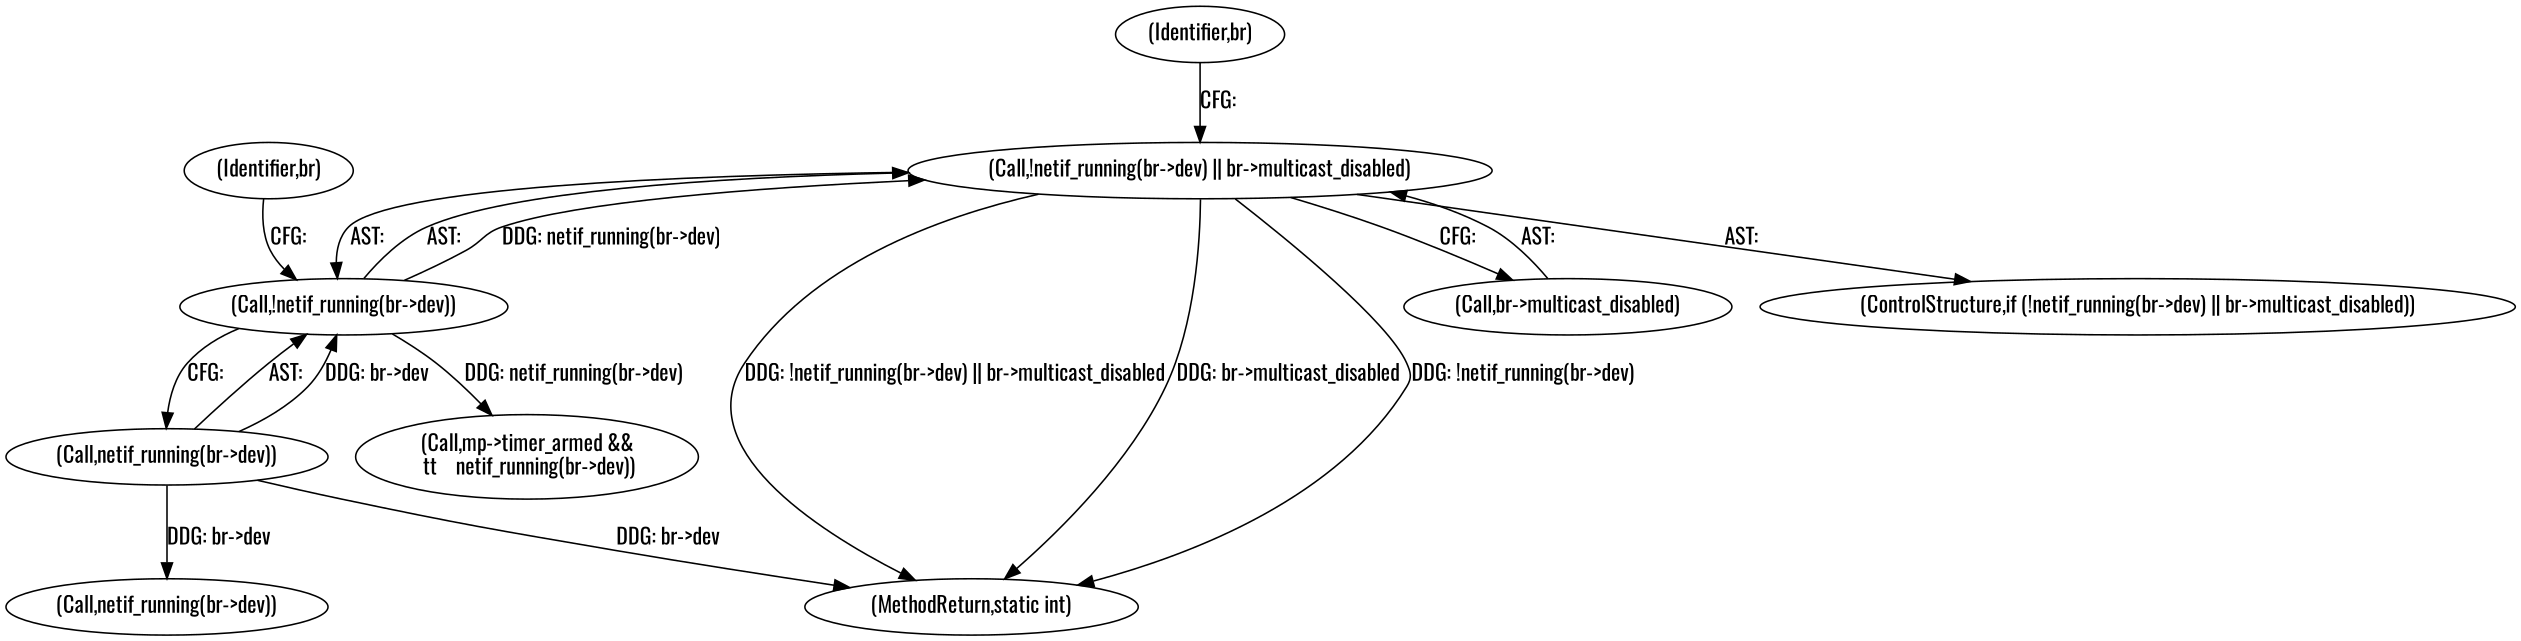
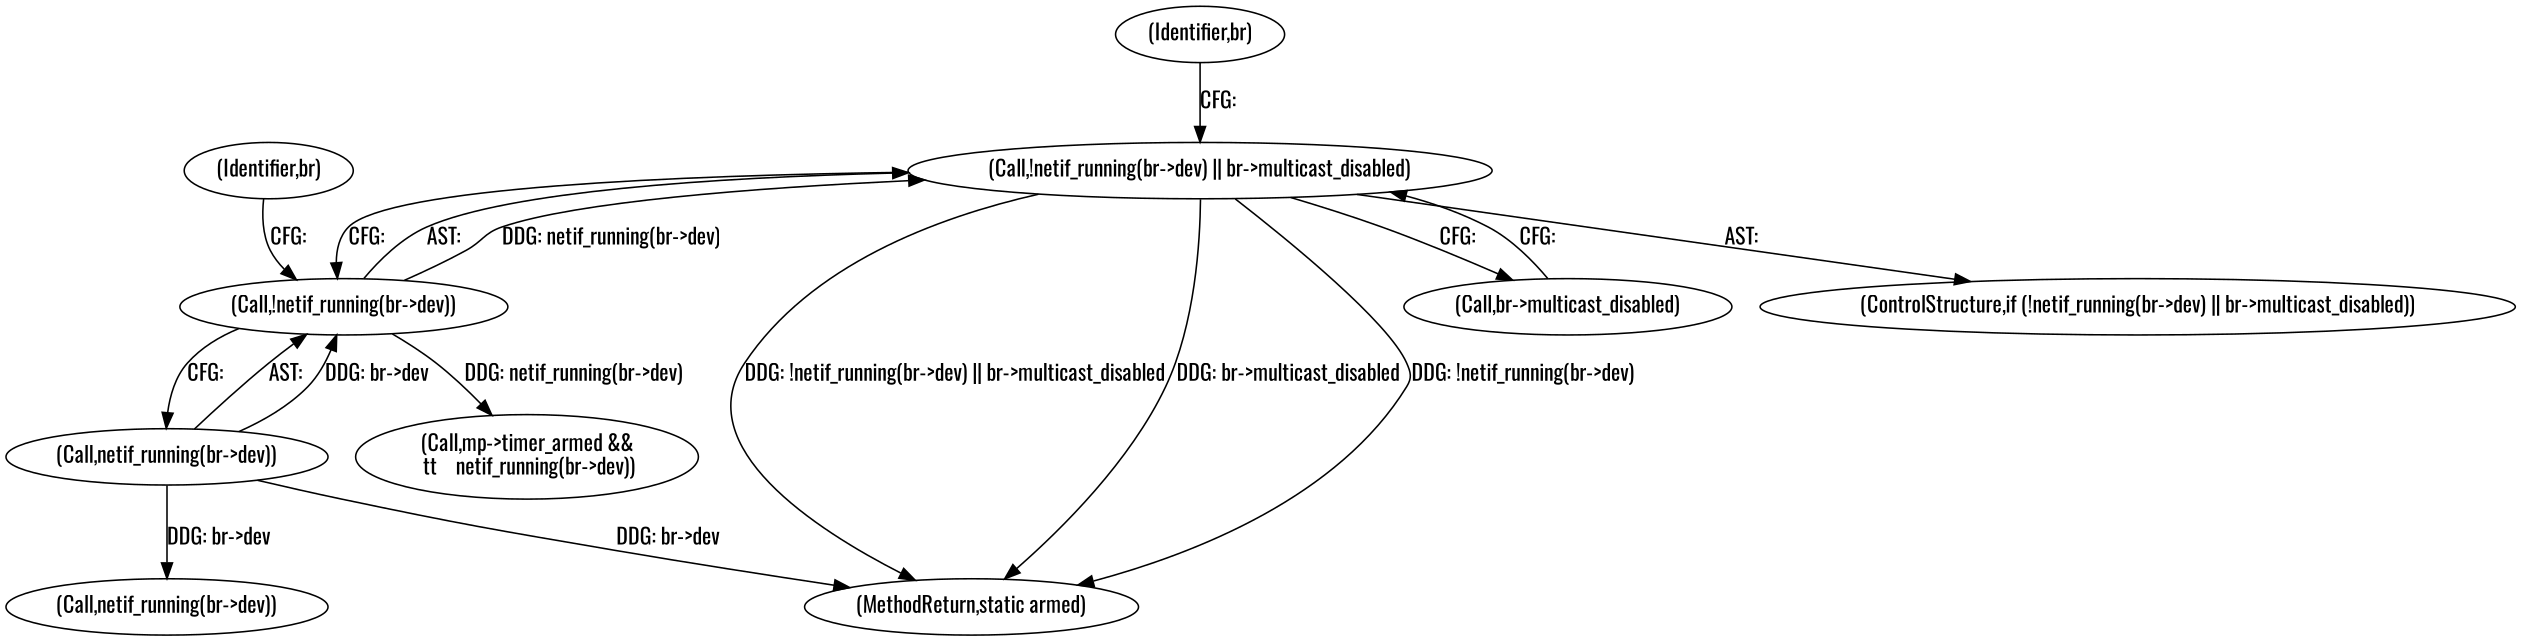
(370, 239) -> (370, 239)
(1541, 239) -> (1541, 239)
(972, 607) -> (972, 607)
